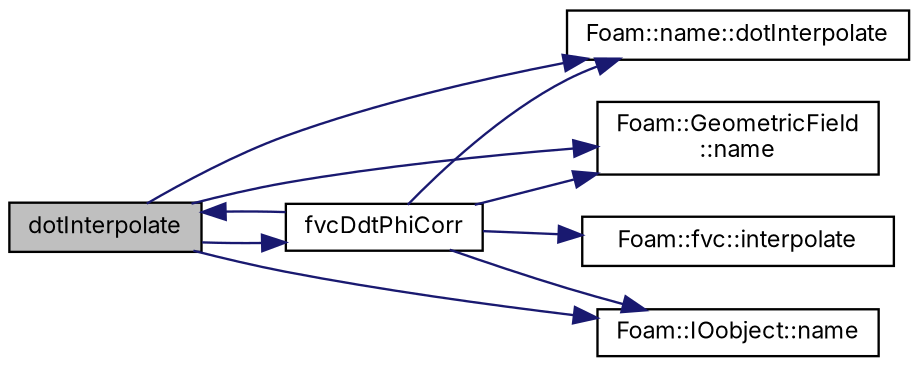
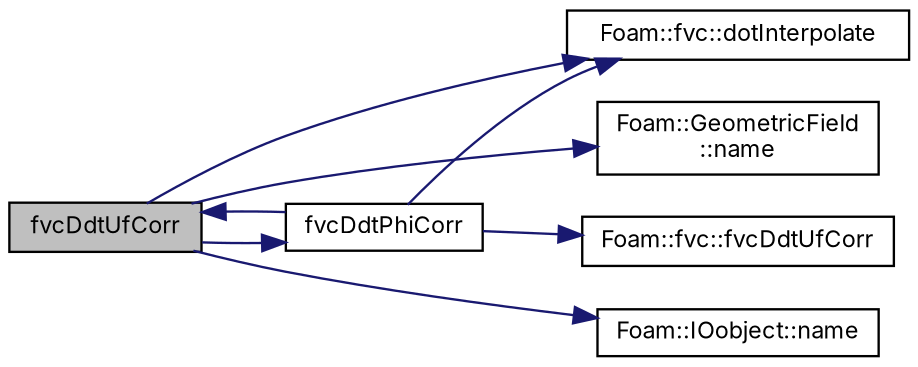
(738, 35) -> (738, 35)
(524, 192) -> none
(105, 227) -> (105, 227)
(738, 241) -> (738, 241)
(536, 279) -> none
